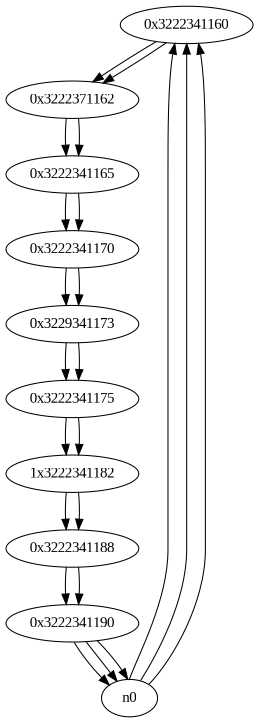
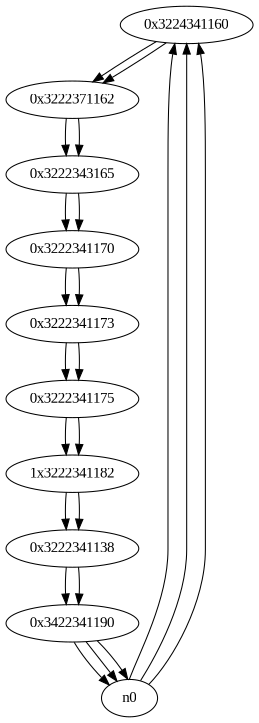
(187, 25) -> (187, 25)
(72, 175) -> (72, 175)
(72, 324) -> (72, 324)
(72, 549) -> (72, 549)
(72, 623) -> (72, 623)
